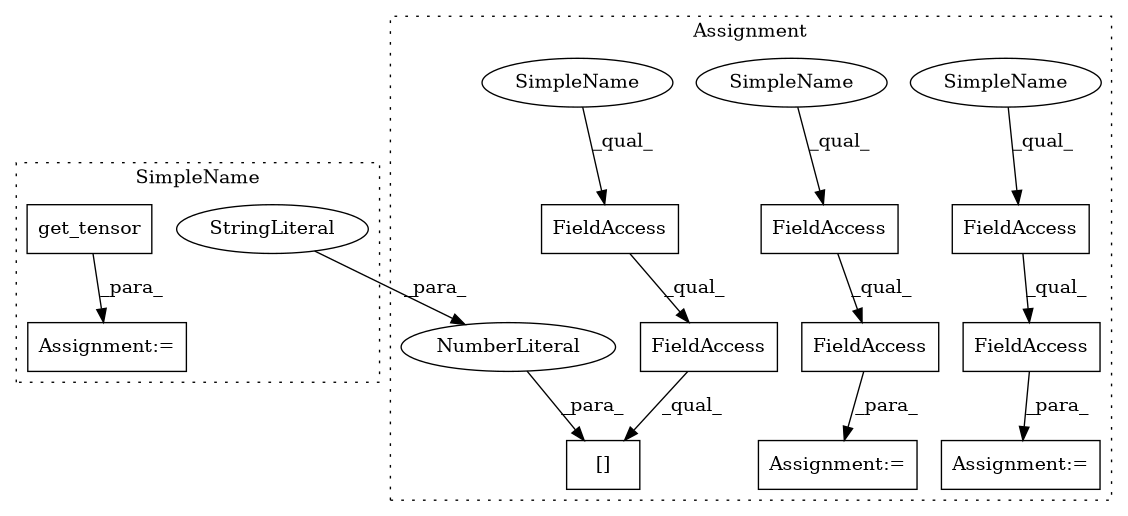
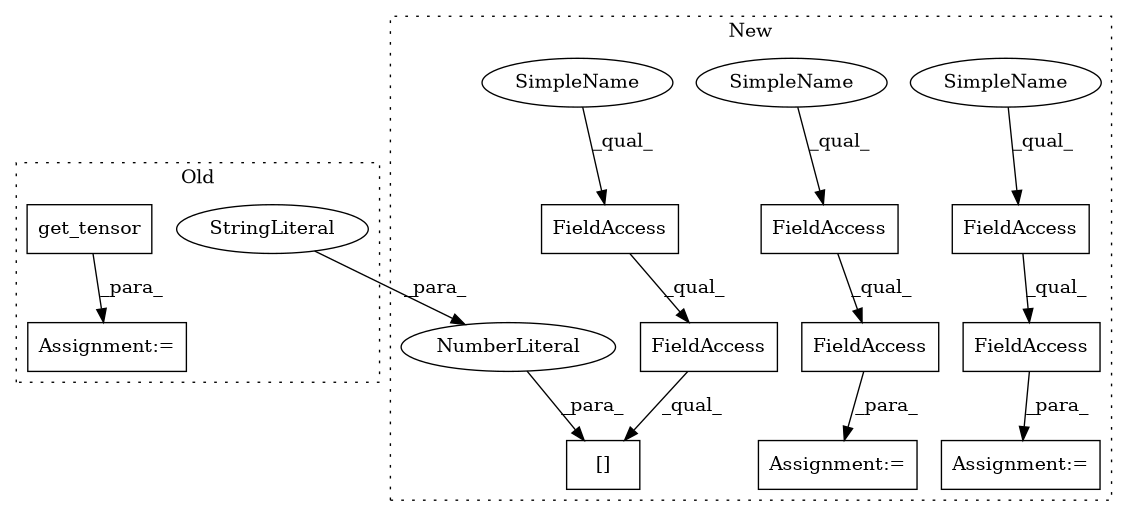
(751, 32) -> (751, 32)
(198, 178) -> (198, 178)
